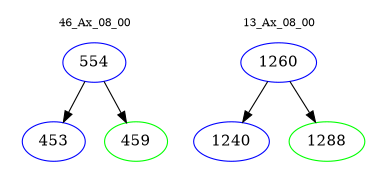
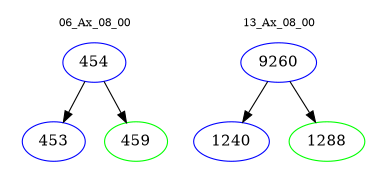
(95, 24) -> (95, 24)
(94, 63) -> (94, 63)
(279, 63) -> (279, 63)
